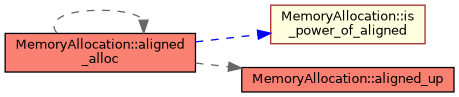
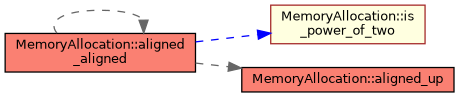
(348, 24) -> (348, 24)
(100, 53) -> (100, 53)
